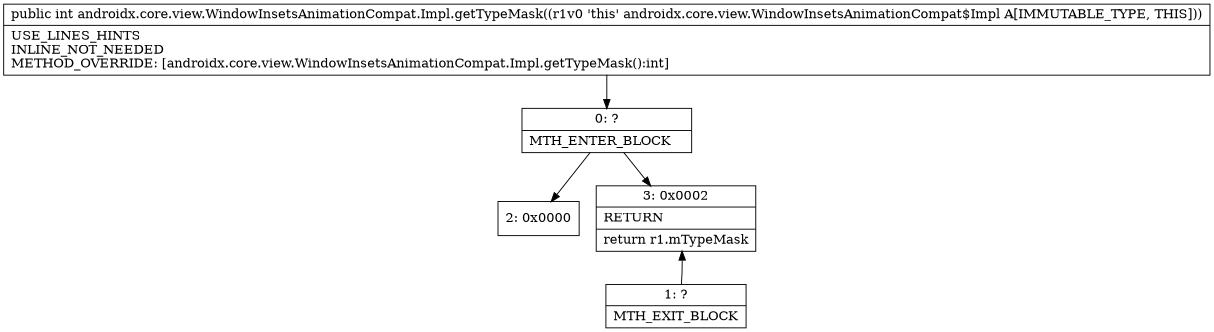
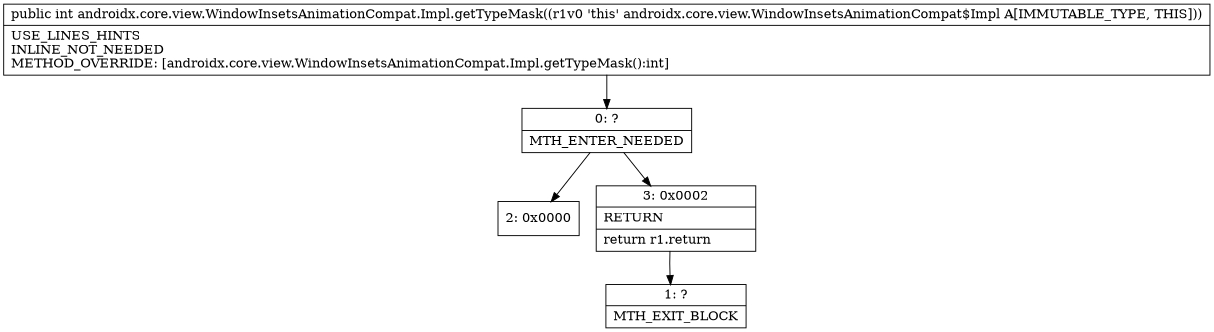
(600, 141) -> (607, 141)
(676, 240) -> (658, 240)
(682, 273) -> (670, 263)
